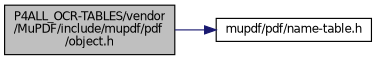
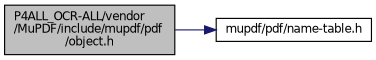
(90, 30) -> (90, 30)
